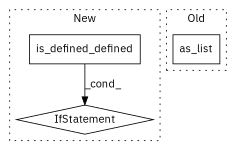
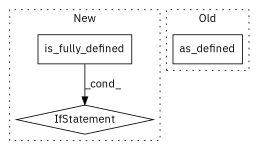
(85, 49) -> (85, 49)
(196, 49) -> (208, 49)
